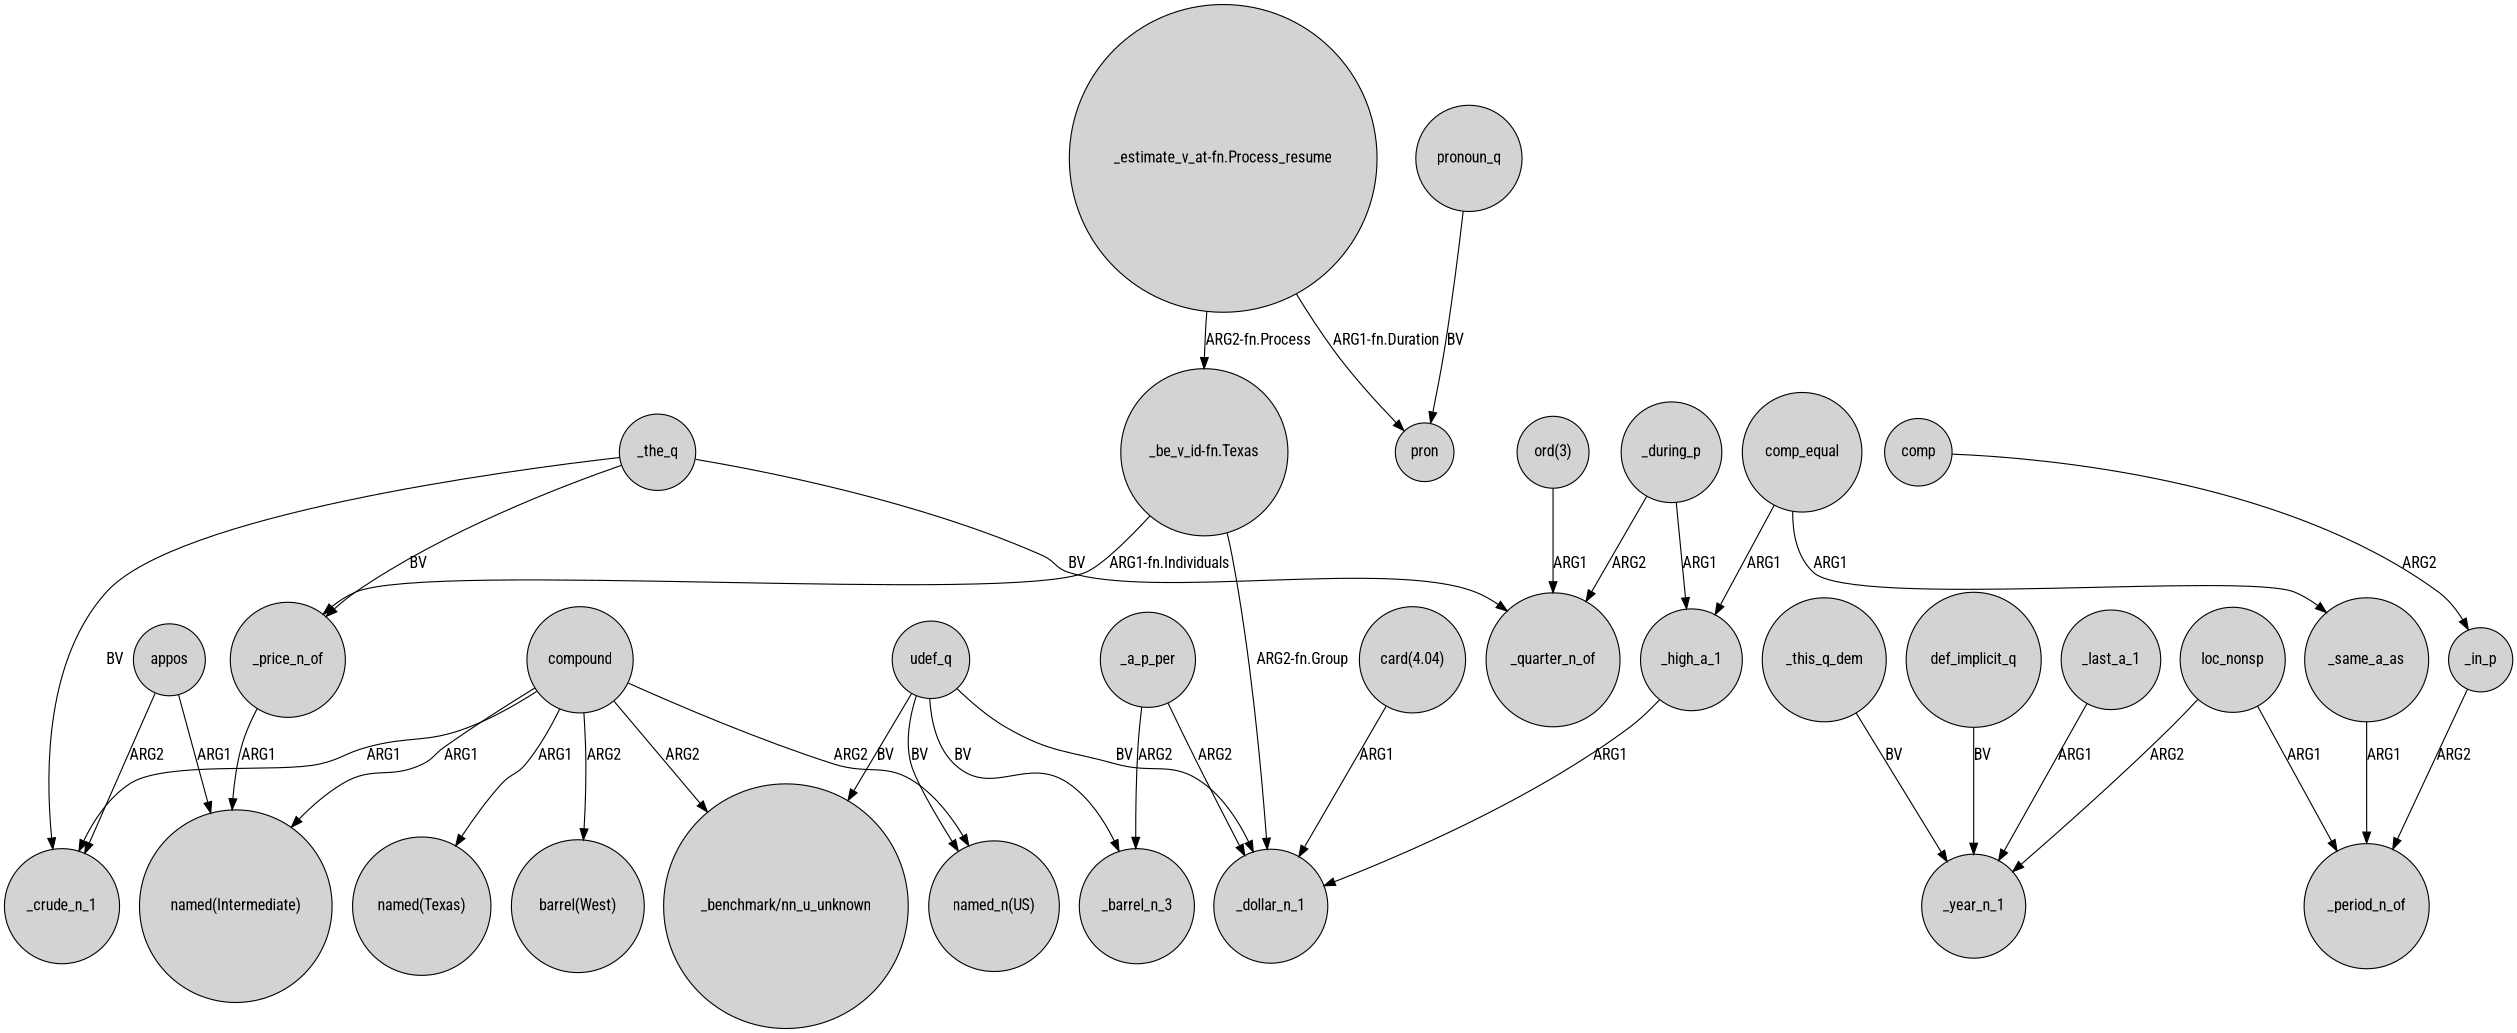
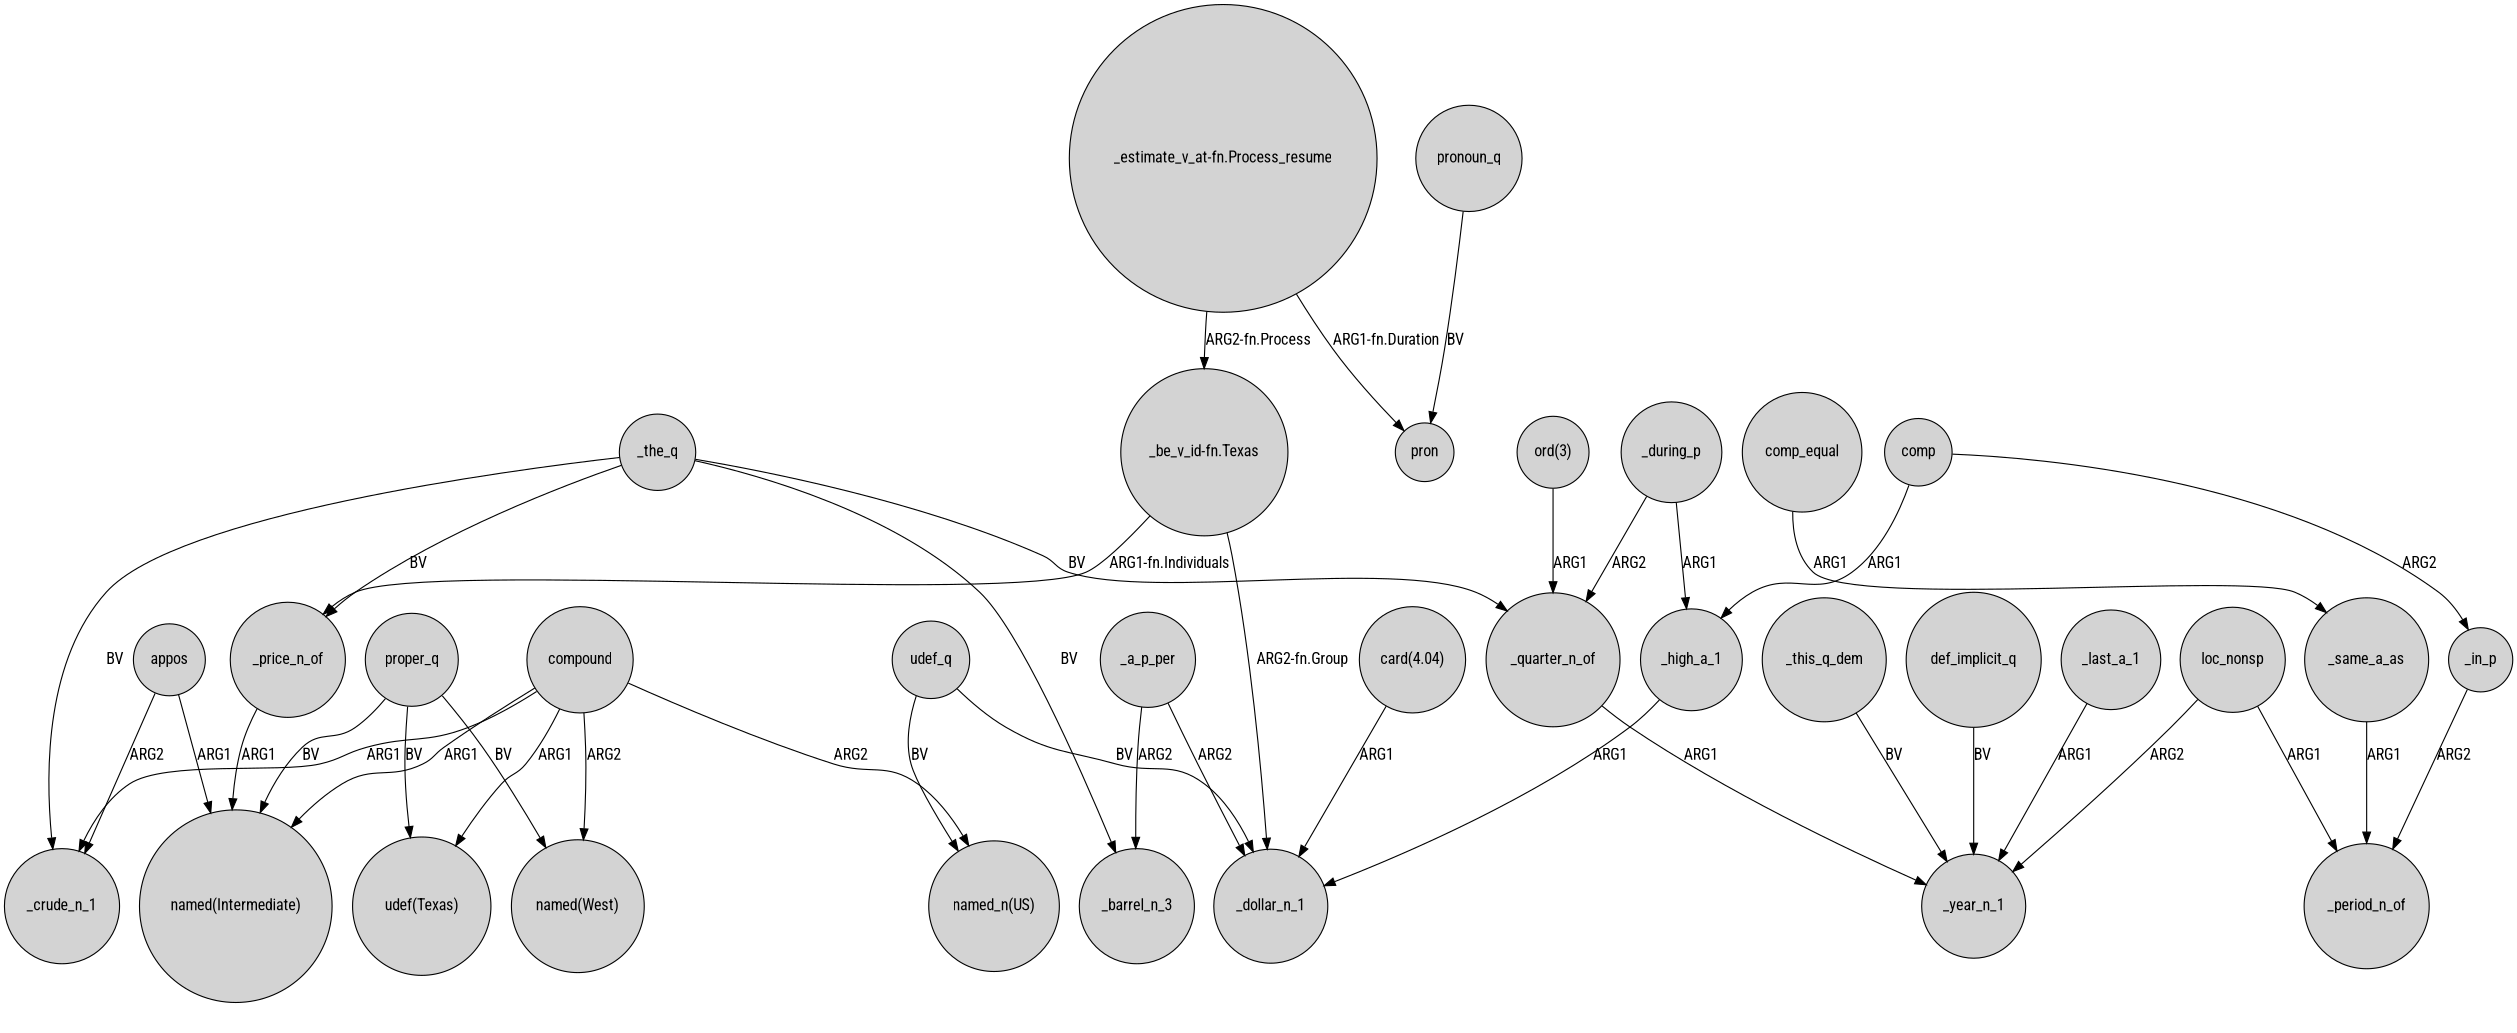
(1747, 555) -> (1845, 576)
none -> (412, 660)
(1012, 776) -> (955, 572)
none -> (1754, 801)
(422, 906) -> (422, 906)
(578, 906) -> (578, 906)
(786, 906) -> none
